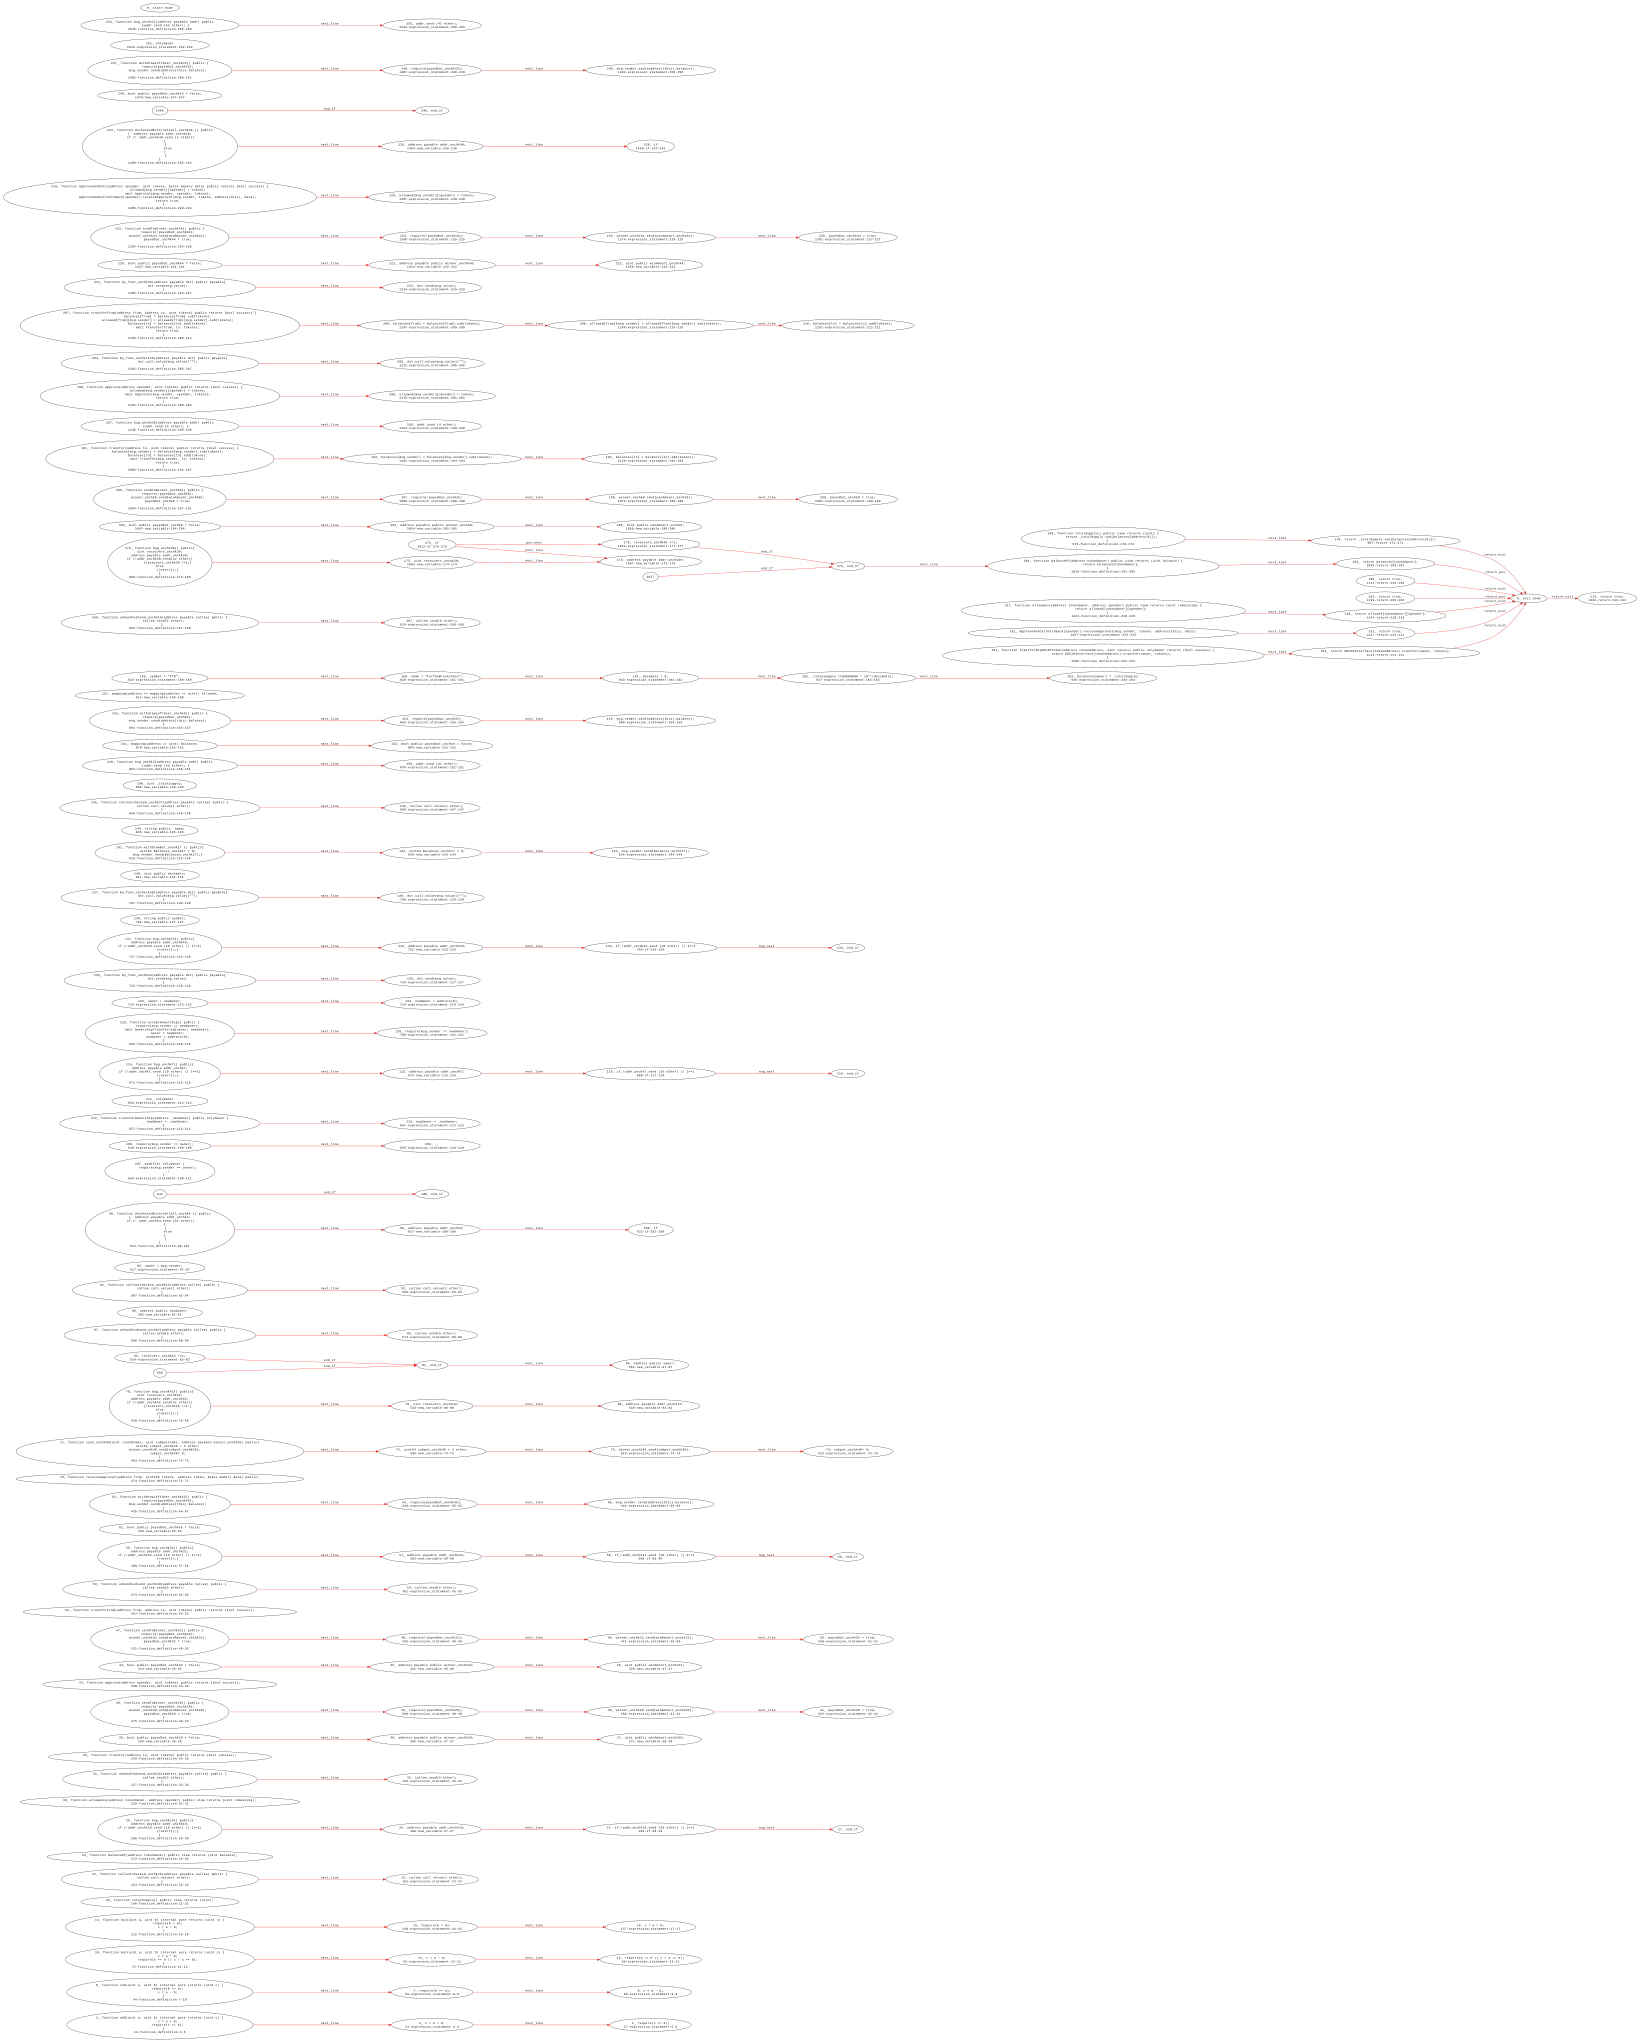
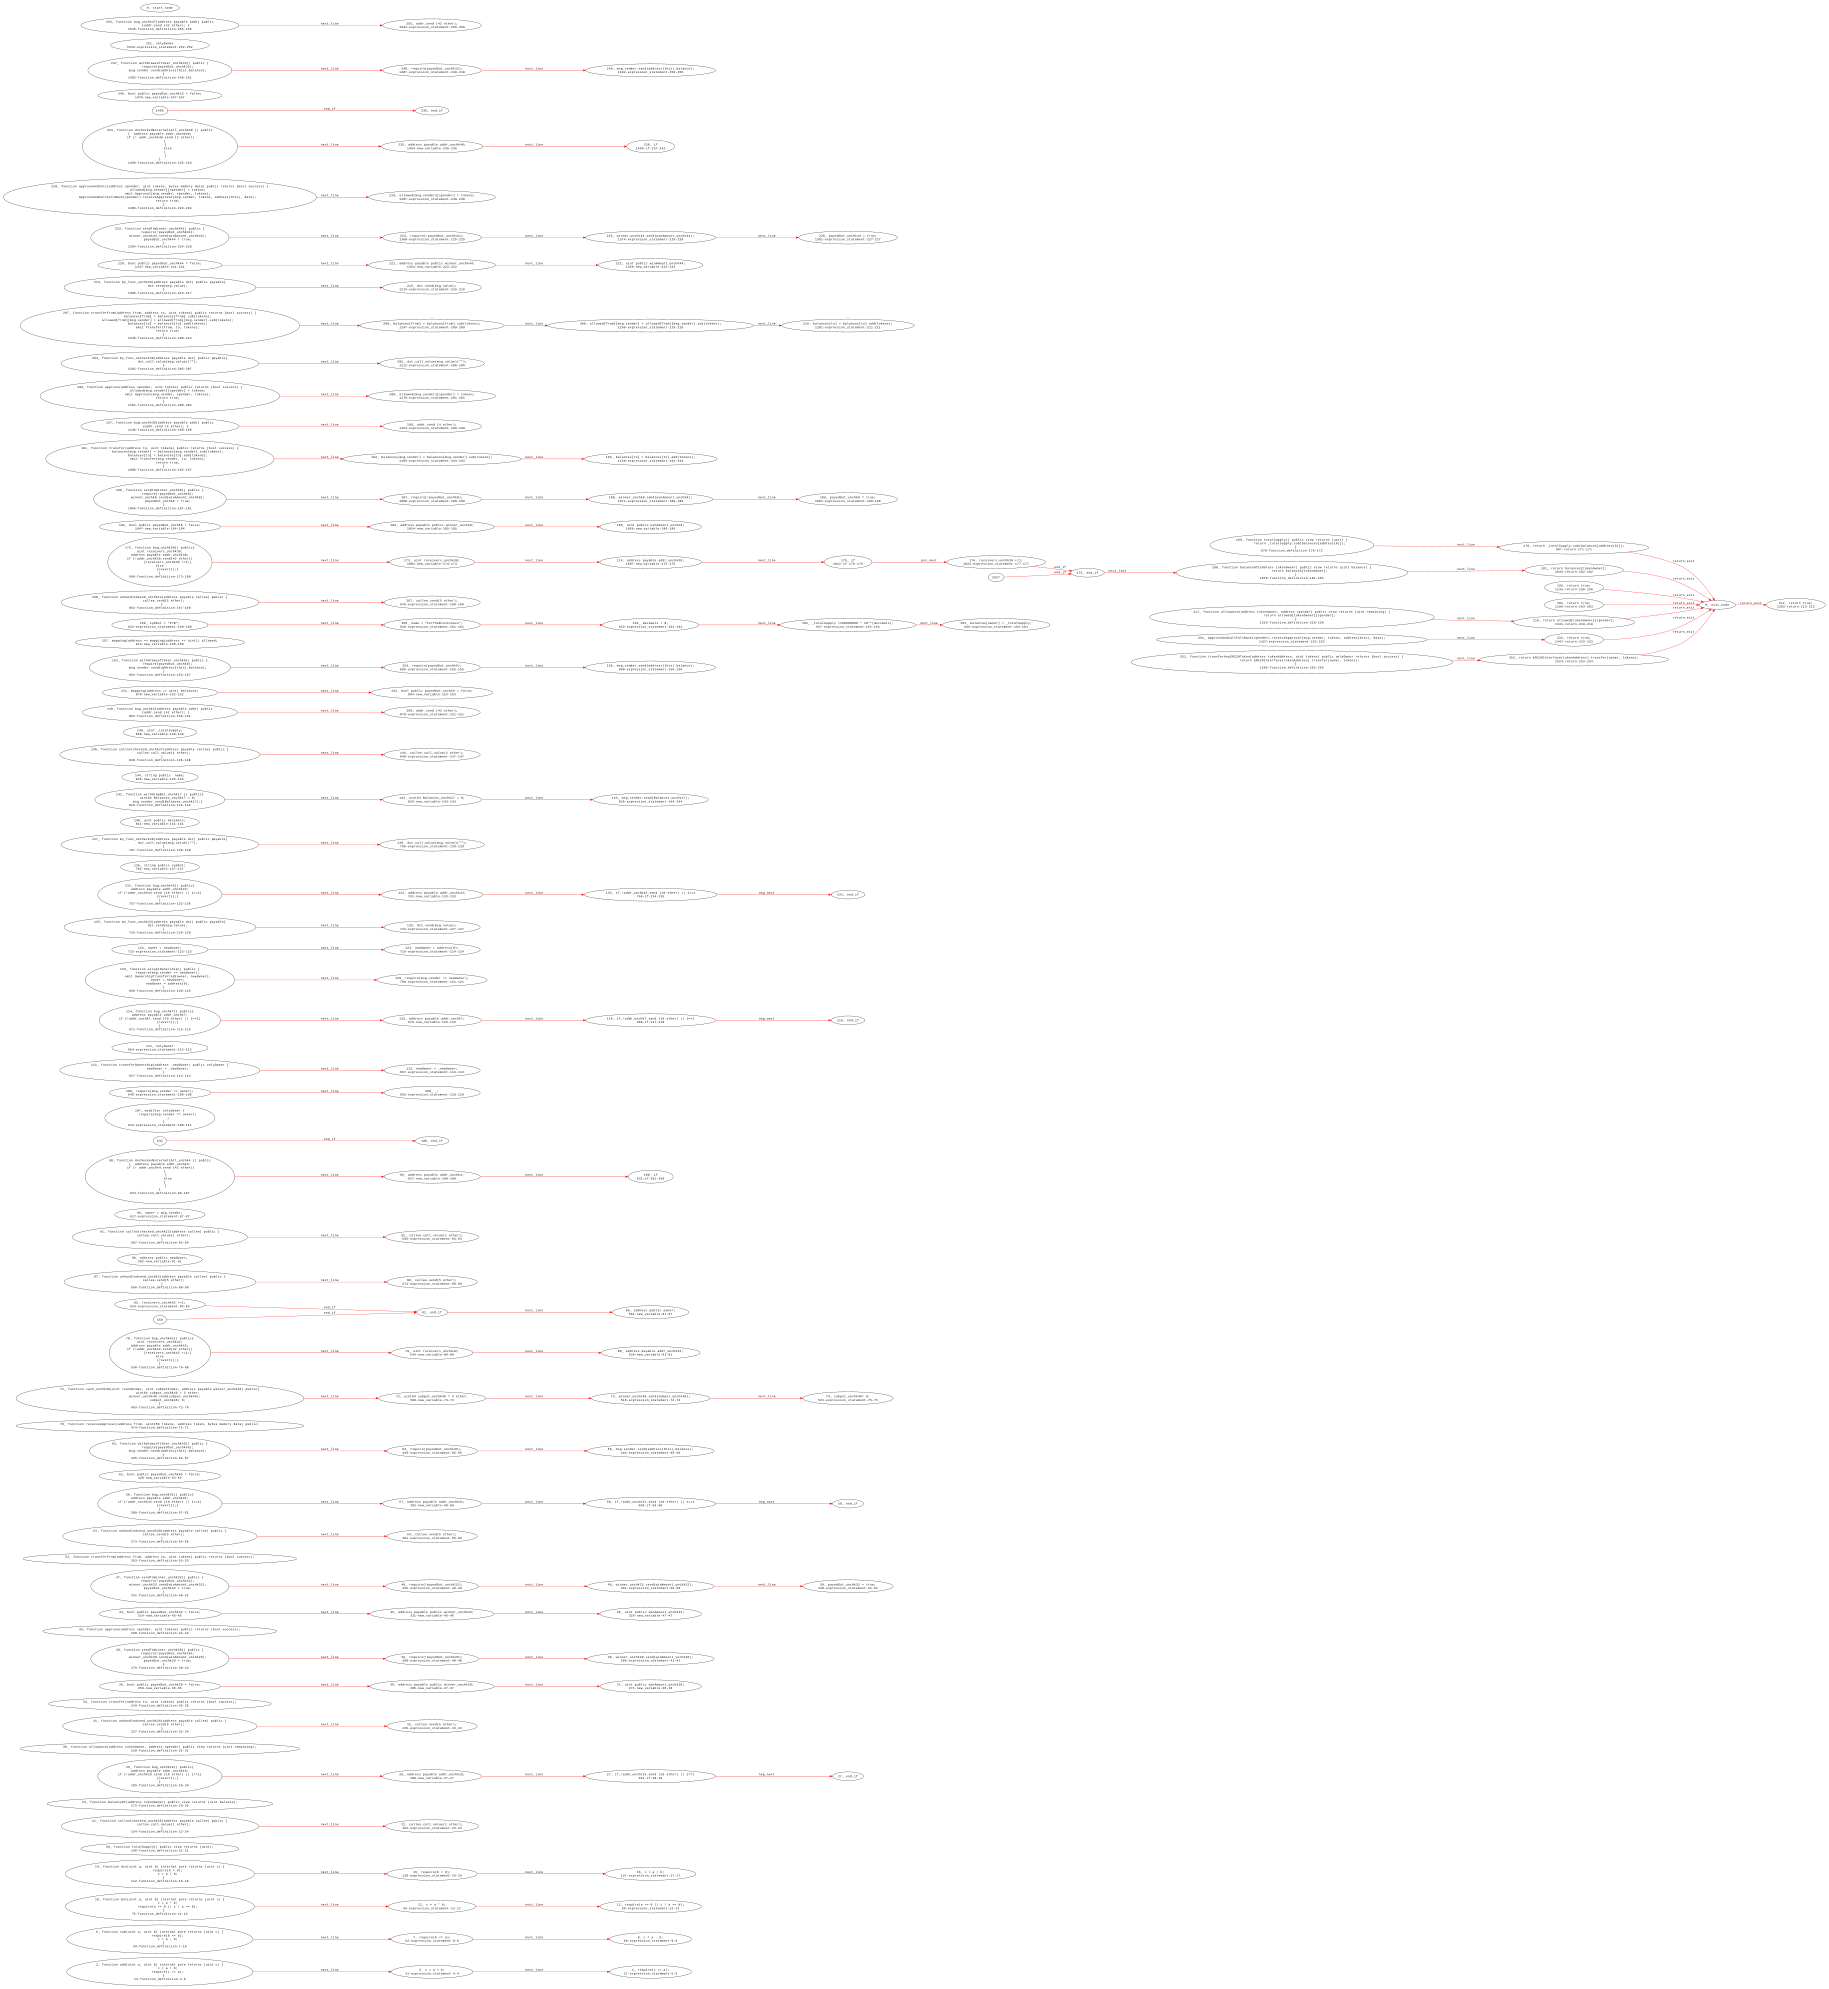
(530, 552) -> (762, 562)
(1495, 572) -> (1684, 579)
(1495, 597) -> (1684, 603)
(848, 1712) -> none
